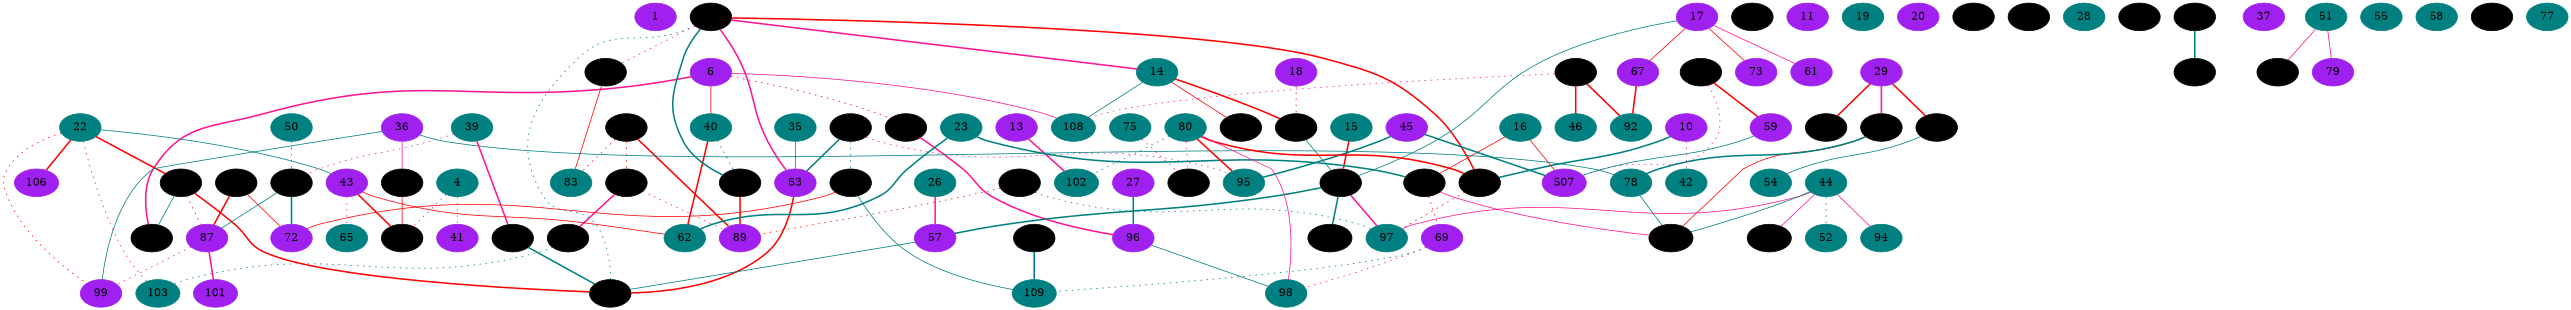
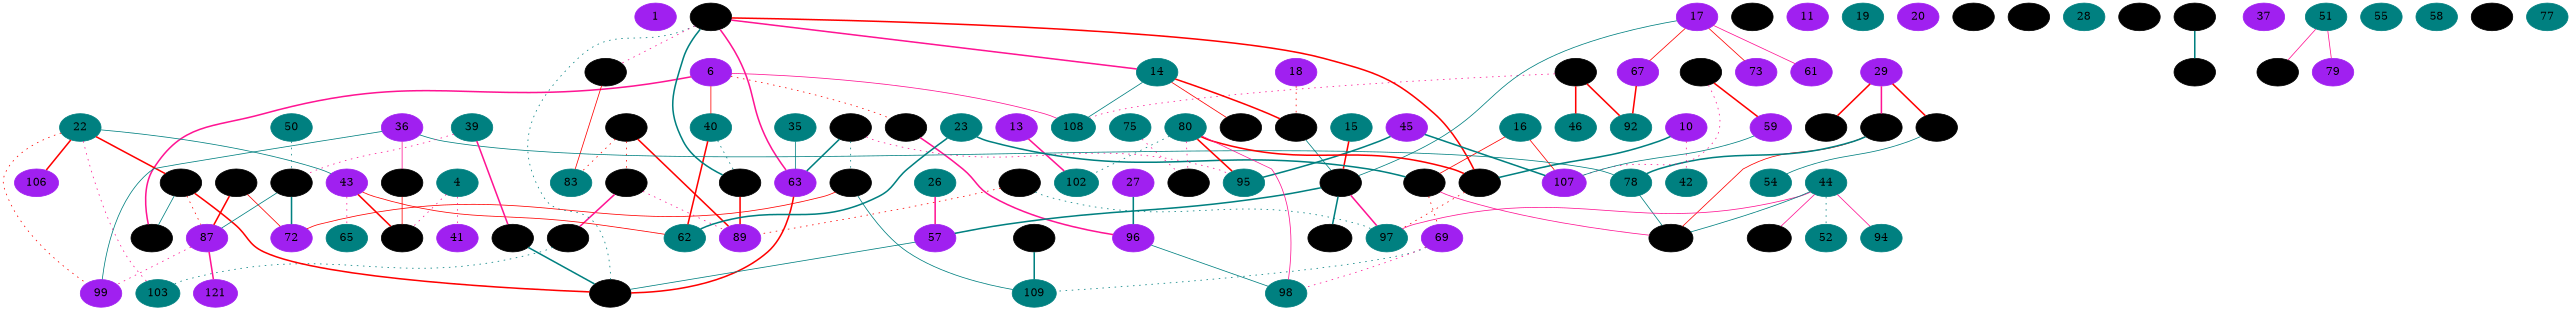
(1564, 183) -> (1564, 183)
(215, 293) -> (215, 293)
